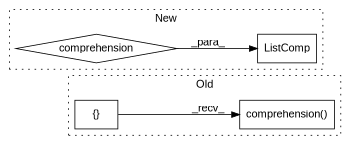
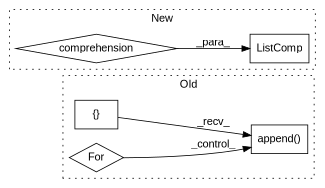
(287, 115) -> (280, 139)
none -> (96, 158)
